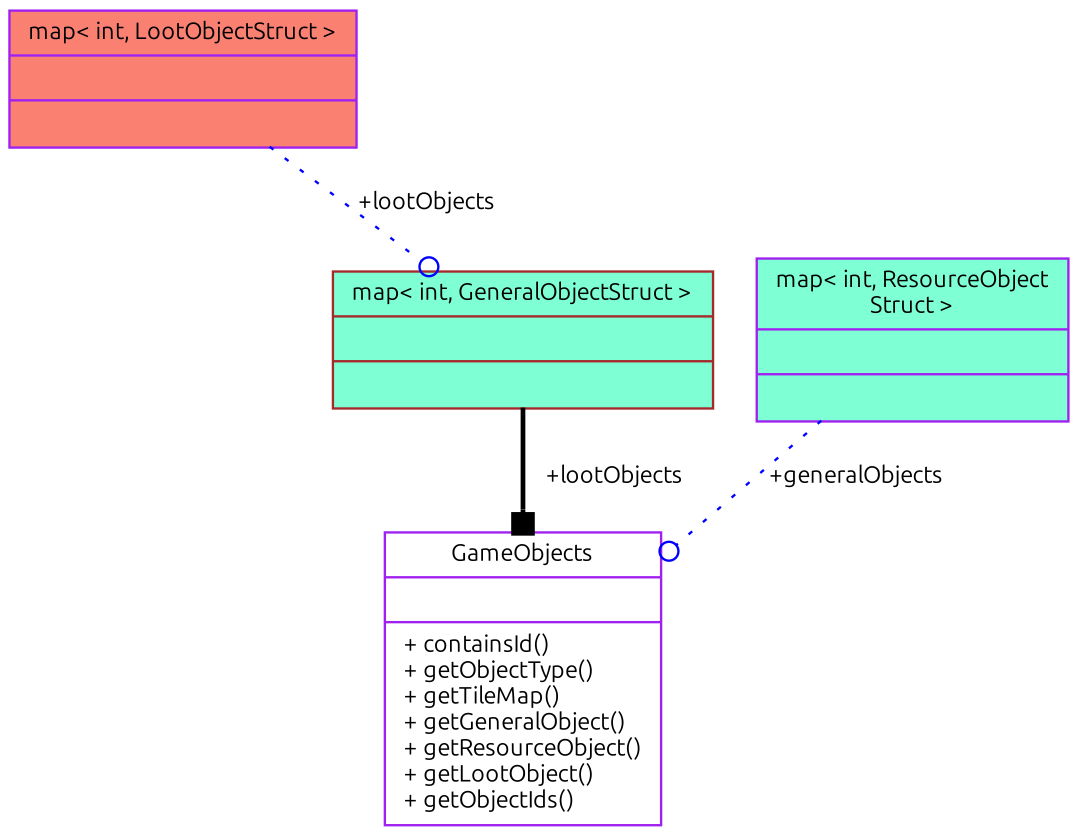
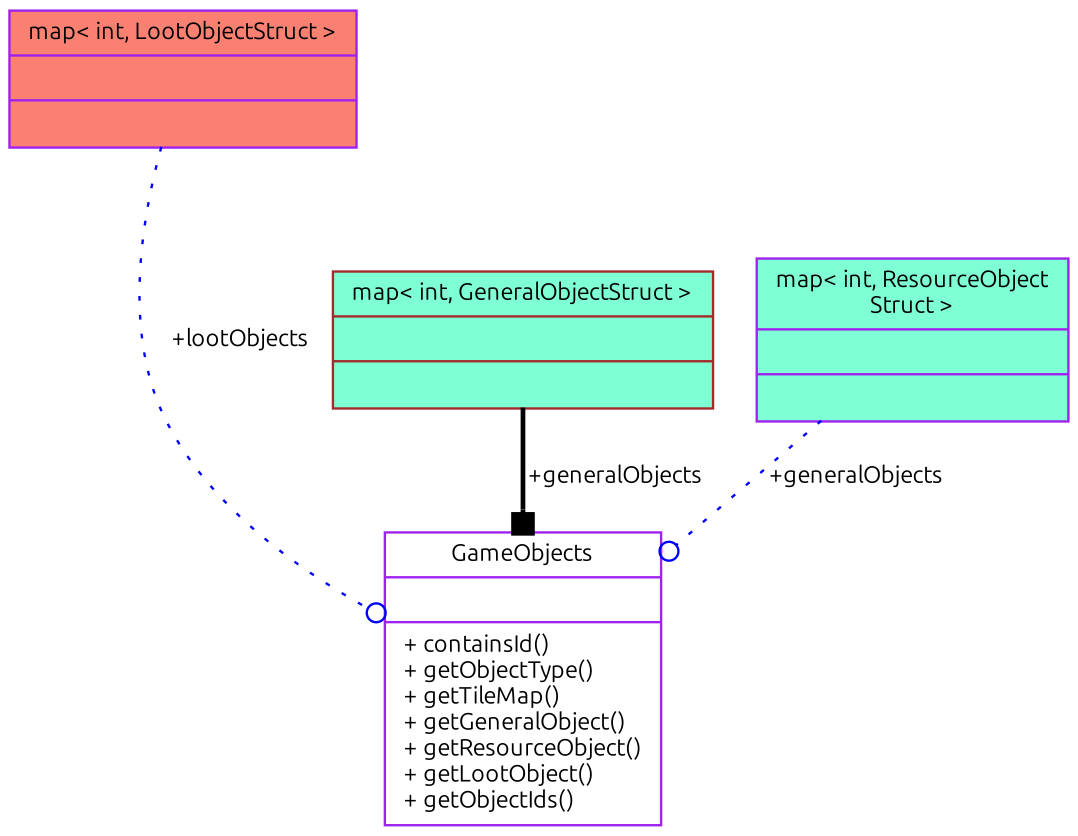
(345, 204) -> (166, 420)
(613, 477) -> (613, 477)
